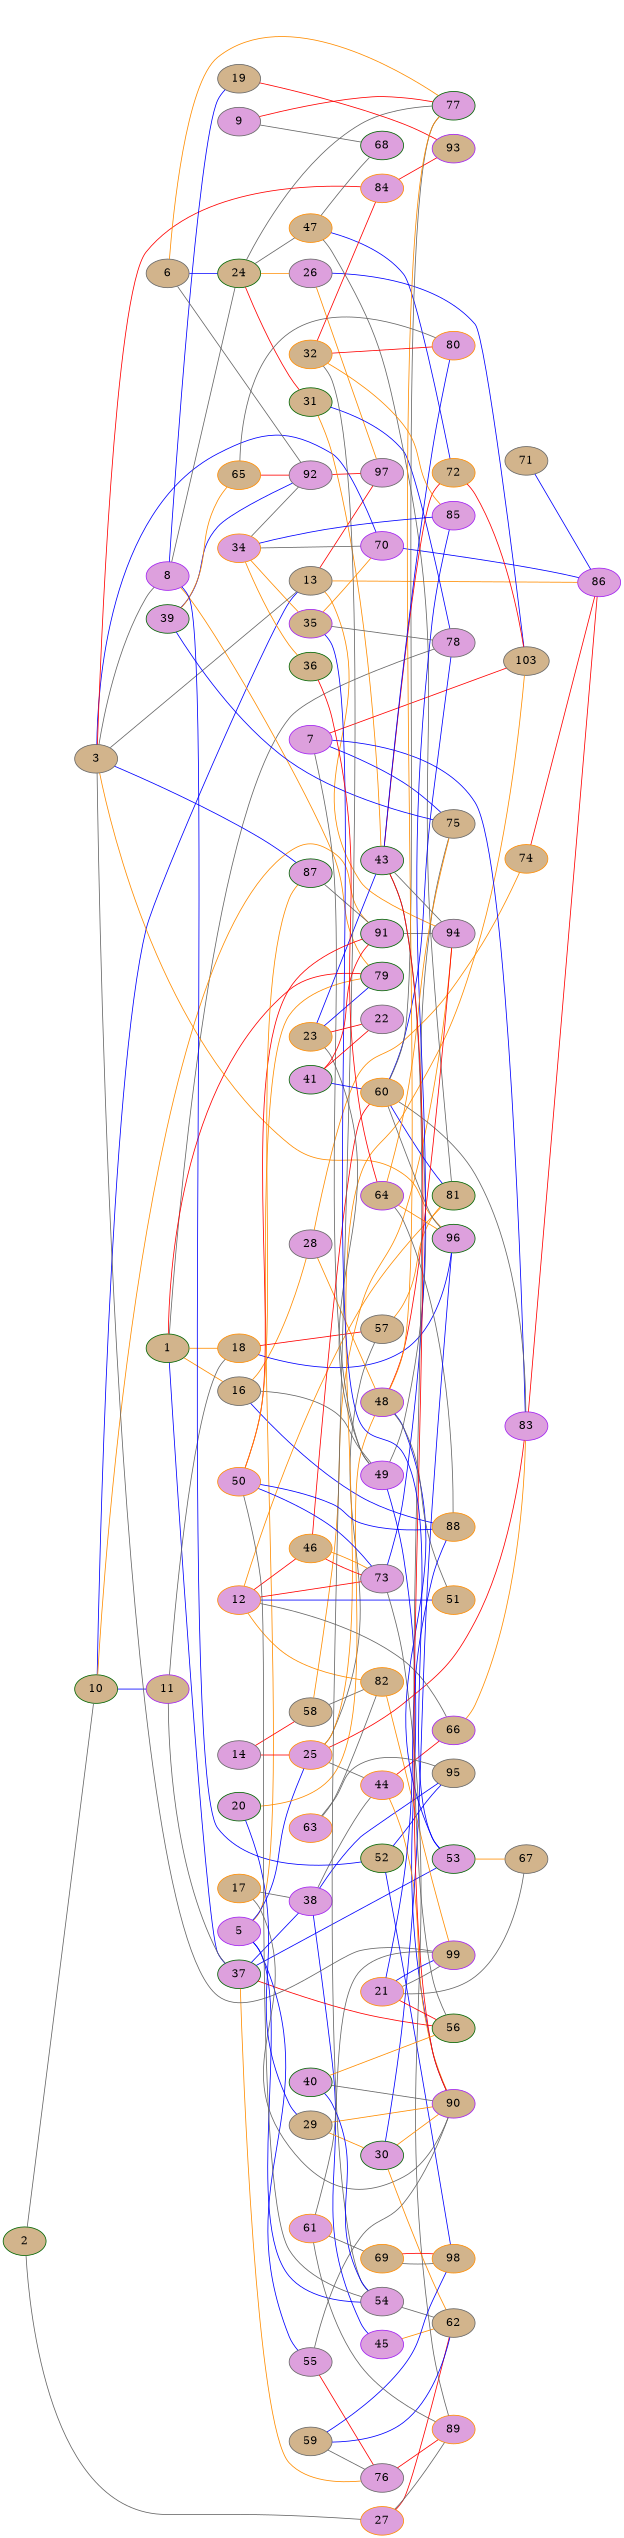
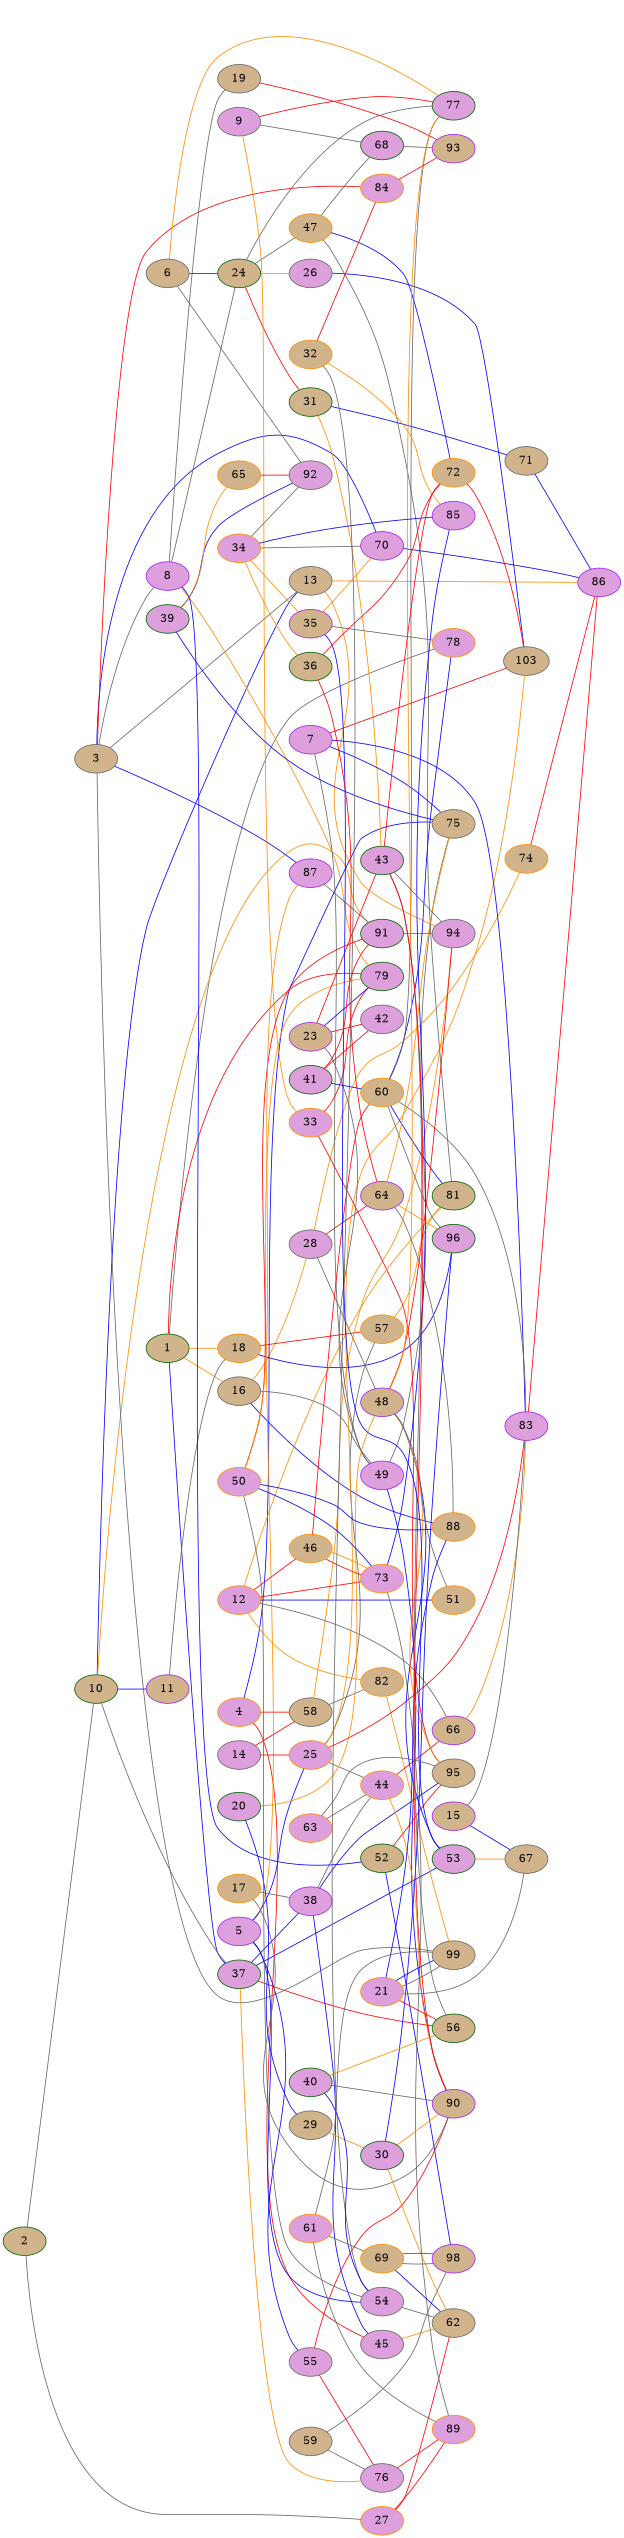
none -> (418, 147)
(187, 324) -> (187, 324)
(454, 346) -> none
(382, 473) -> none
(419, 497) -> (420, 429)
none -> (399, 574)
(454, 643) -> (454, 643)
(311, 873) -> (311, 873)
(346, 949) -> (346, 949)
(382, 1019) -> (382, 1019)
(311, 1037) -> (311, 1037)
(211, 1055) -> none
none -> (311, 1123)
none -> (346, 1220)
(382, 1329) -> (382, 1329)
(357, 1346) -> (357, 1346)
(382, 1579) -> (382, 1579)
none -> (416, 1588)
none -> (239, 1712)
(353, 1757) -> (346, 1807)
(428, 1800) -> (428, 1800)
none -> (454, 1816)
(181, 1837) -> (154, 1838)
(454, 1955) -> (454, 1955)
(382, 2114) -> none
(372, 2226) -> (372, 2226)
(454, 2259) -> (454, 2259)
(382, 2344) -> (382, 2344)
(404, 2365) -> (404, 2365)
(412, 2415) -> (418, 2291)
(421, 2477) -> (421, 2477)
